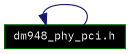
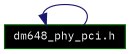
(65, 37) -> (65, 37)
